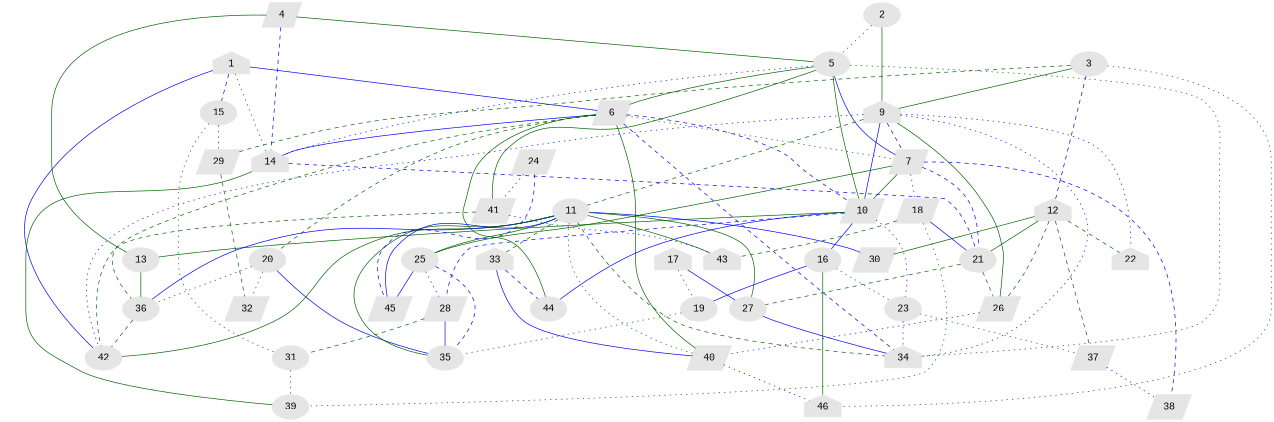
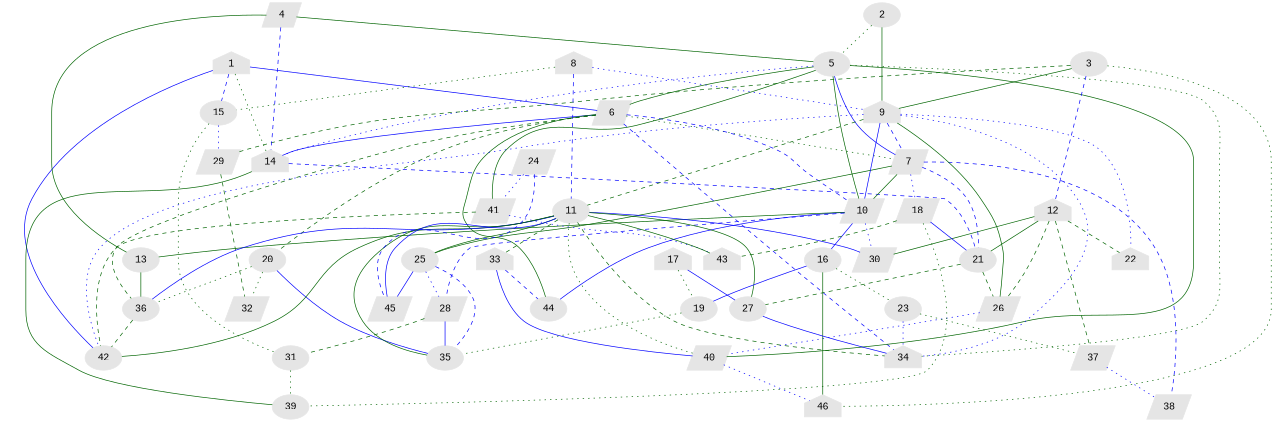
none -> (574, 64)
(636, 247) -> (1191, 276)
(905, 257) -> (868, 236)
